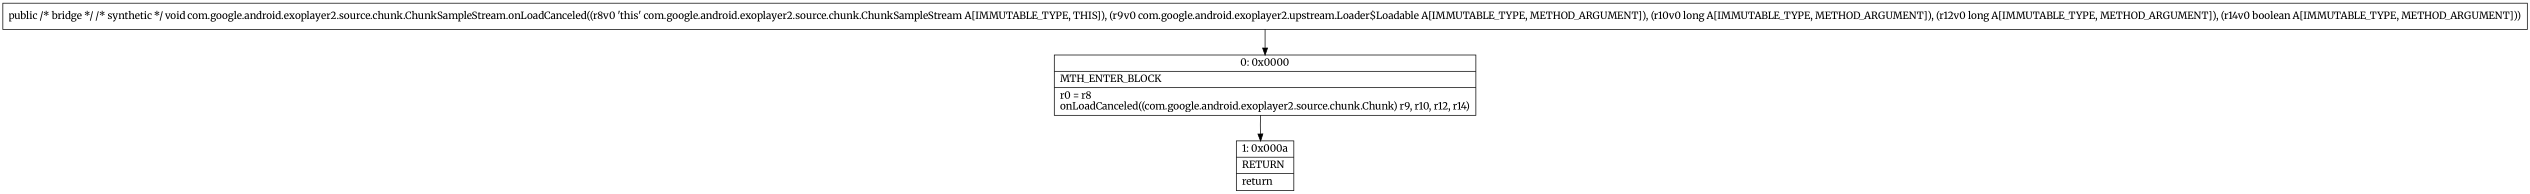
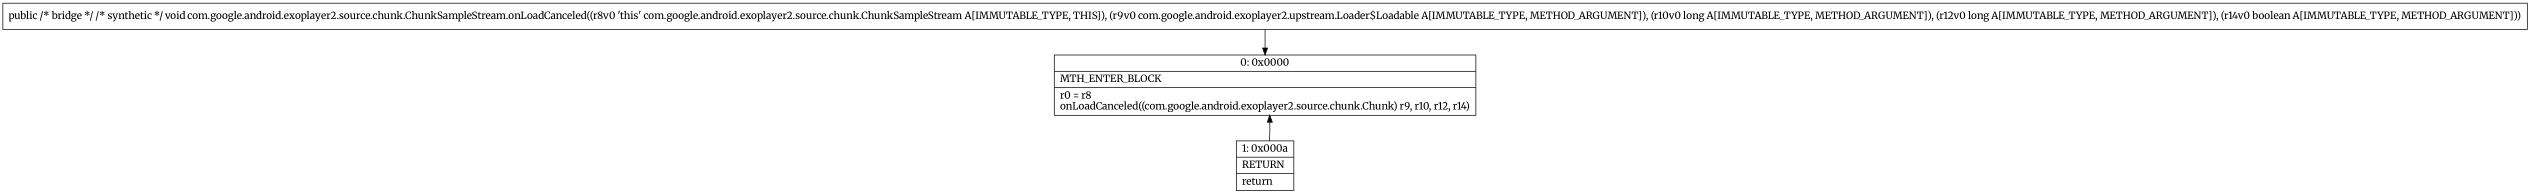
(1260, 125) -> (1270, 132)
